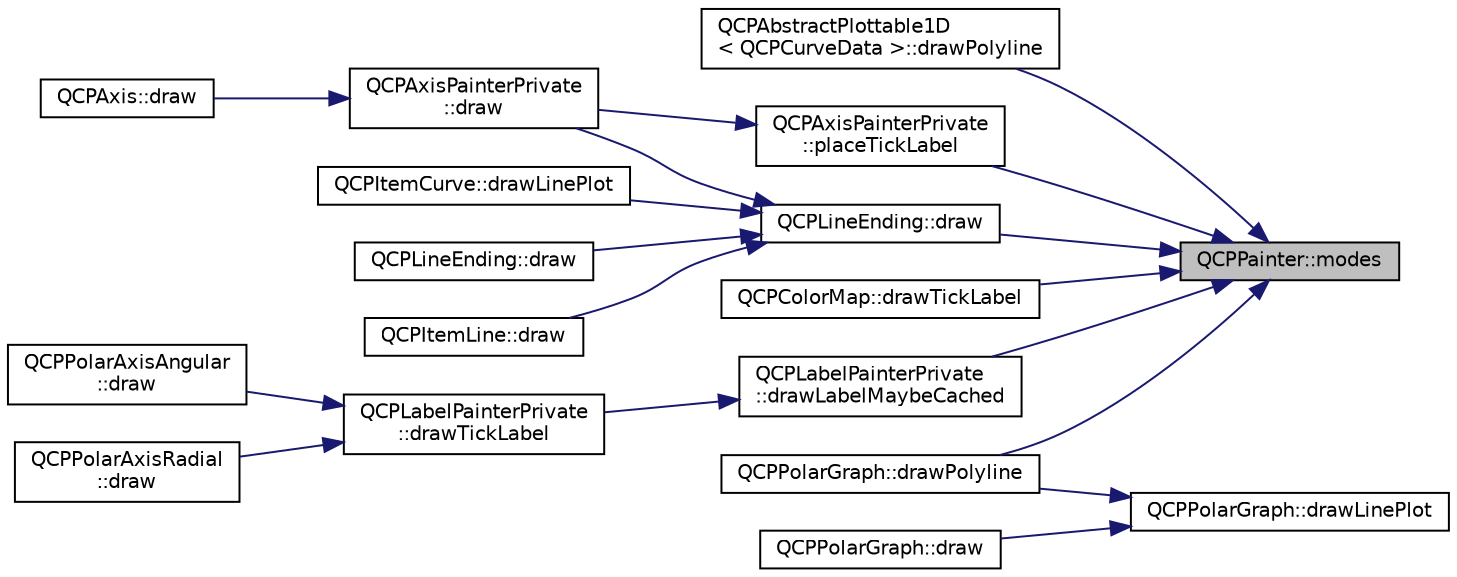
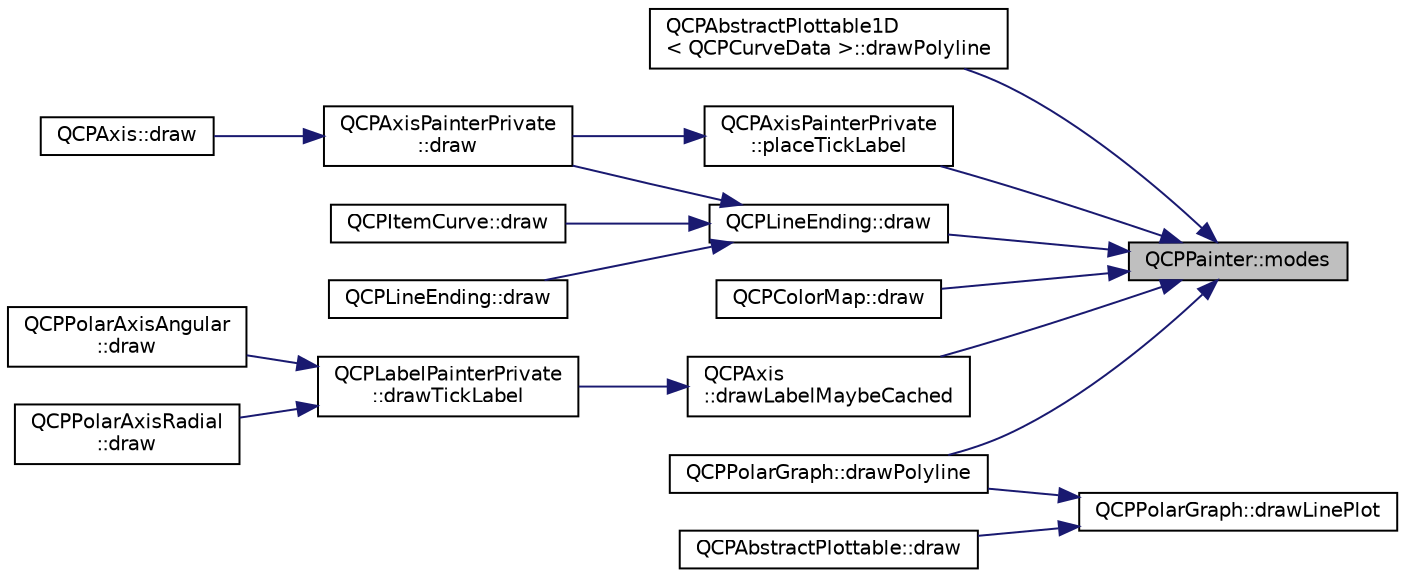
(474, 186) -> (448, 224)
(880, 299) -> (829, 299)
(474, 337) -> none
(880, 387) -> (829, 387)
(880, 550) -> (829, 550)
